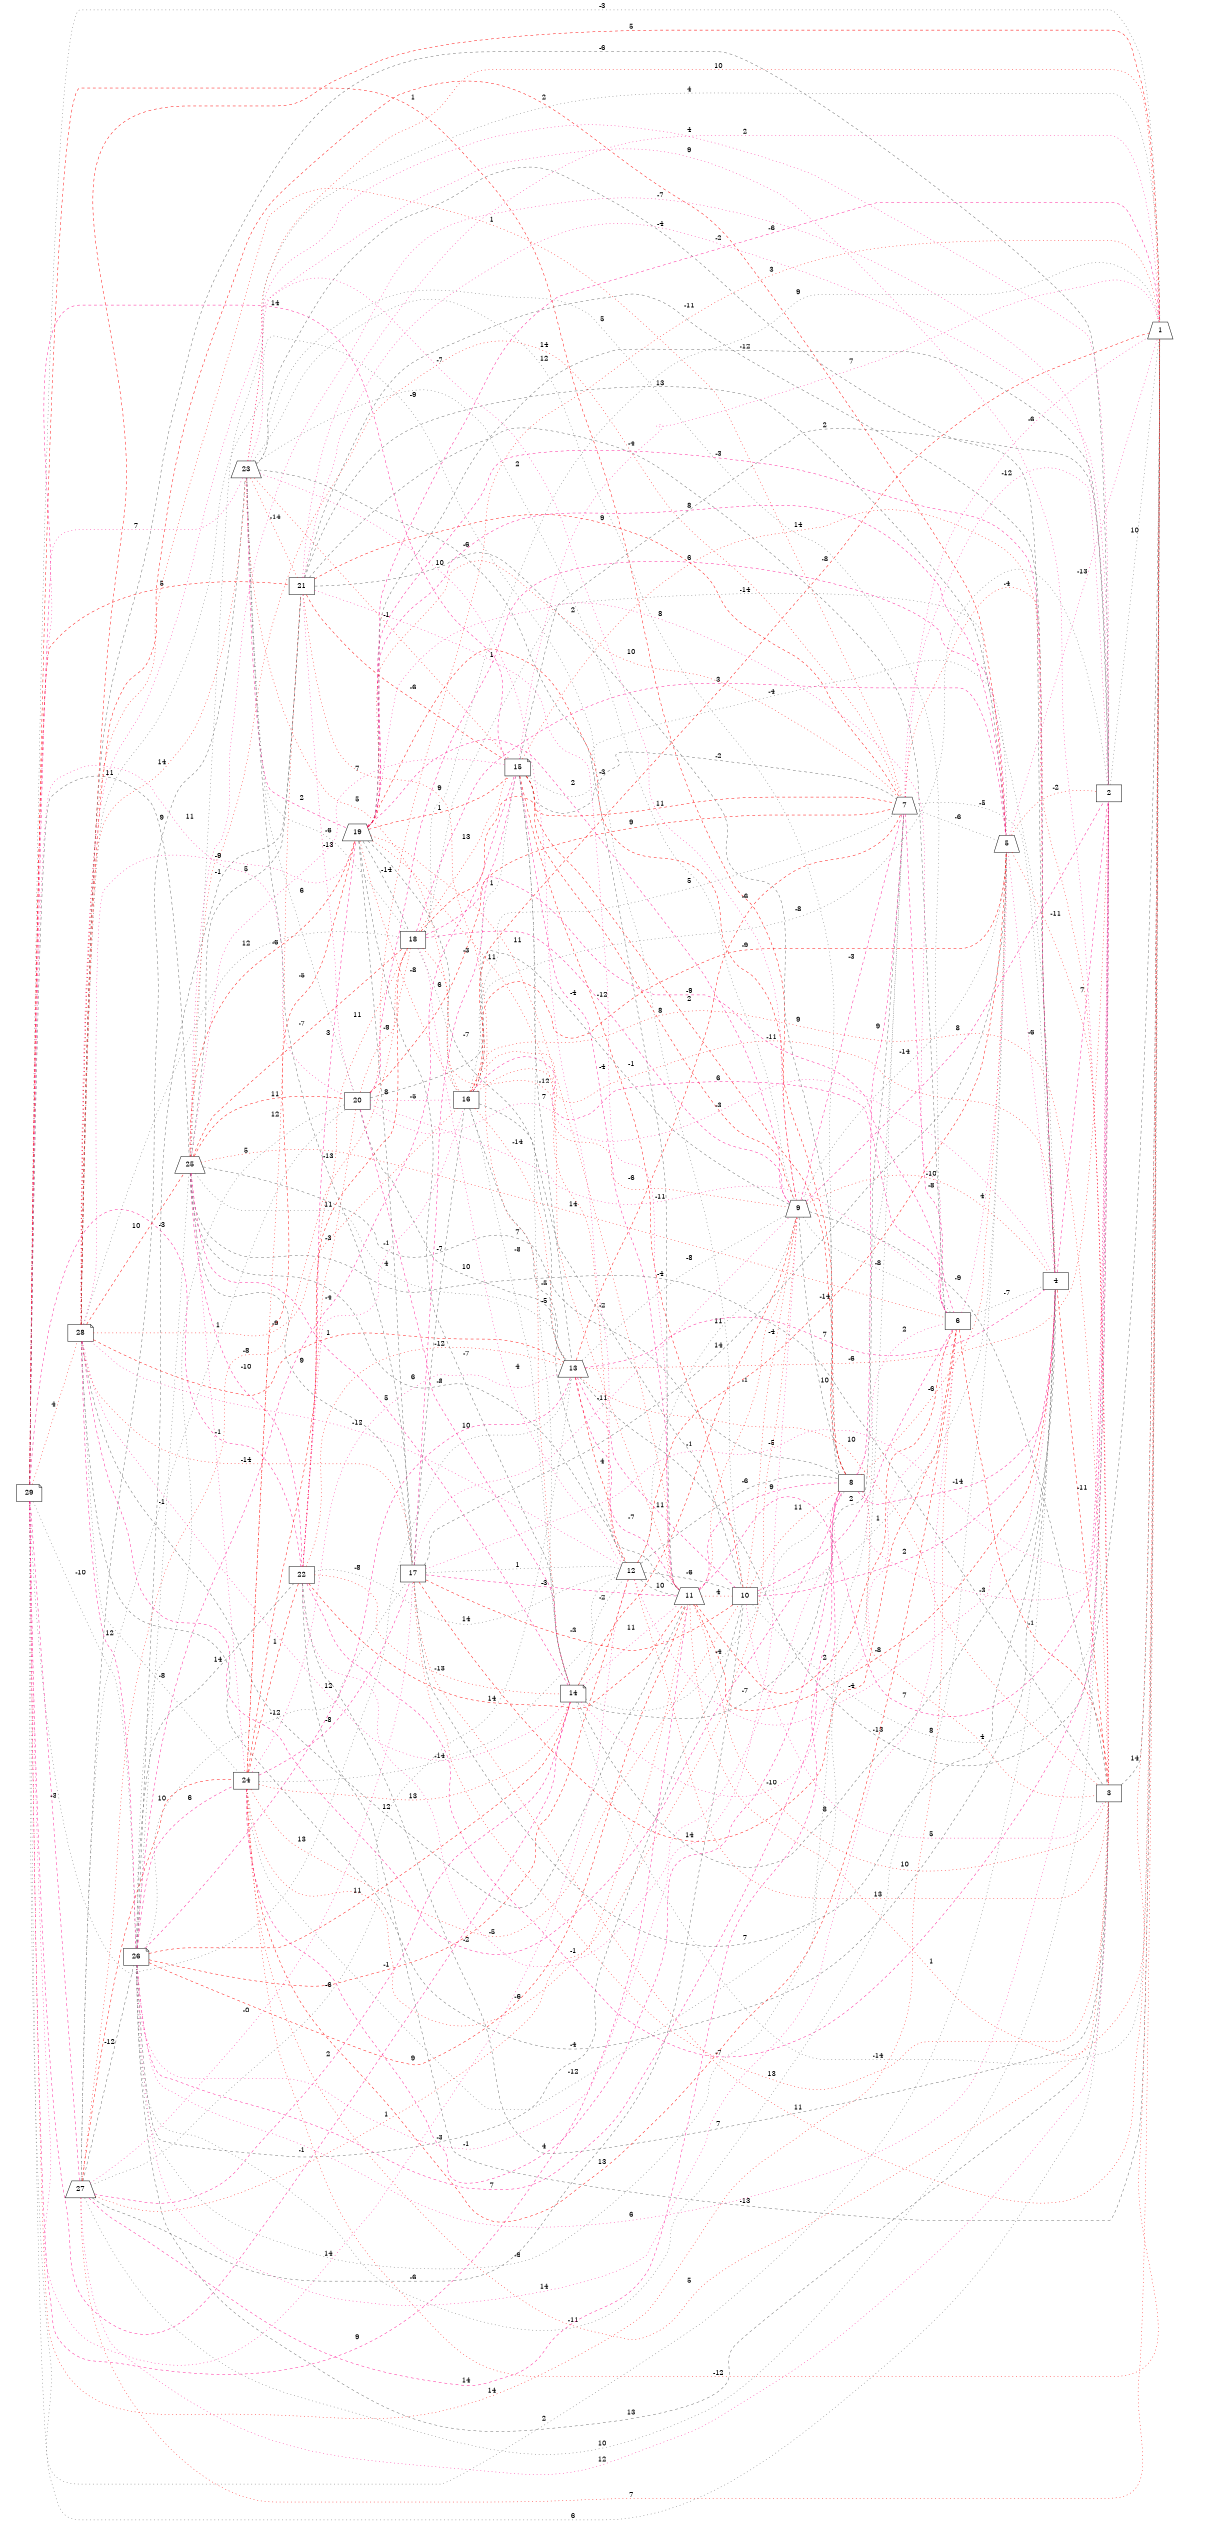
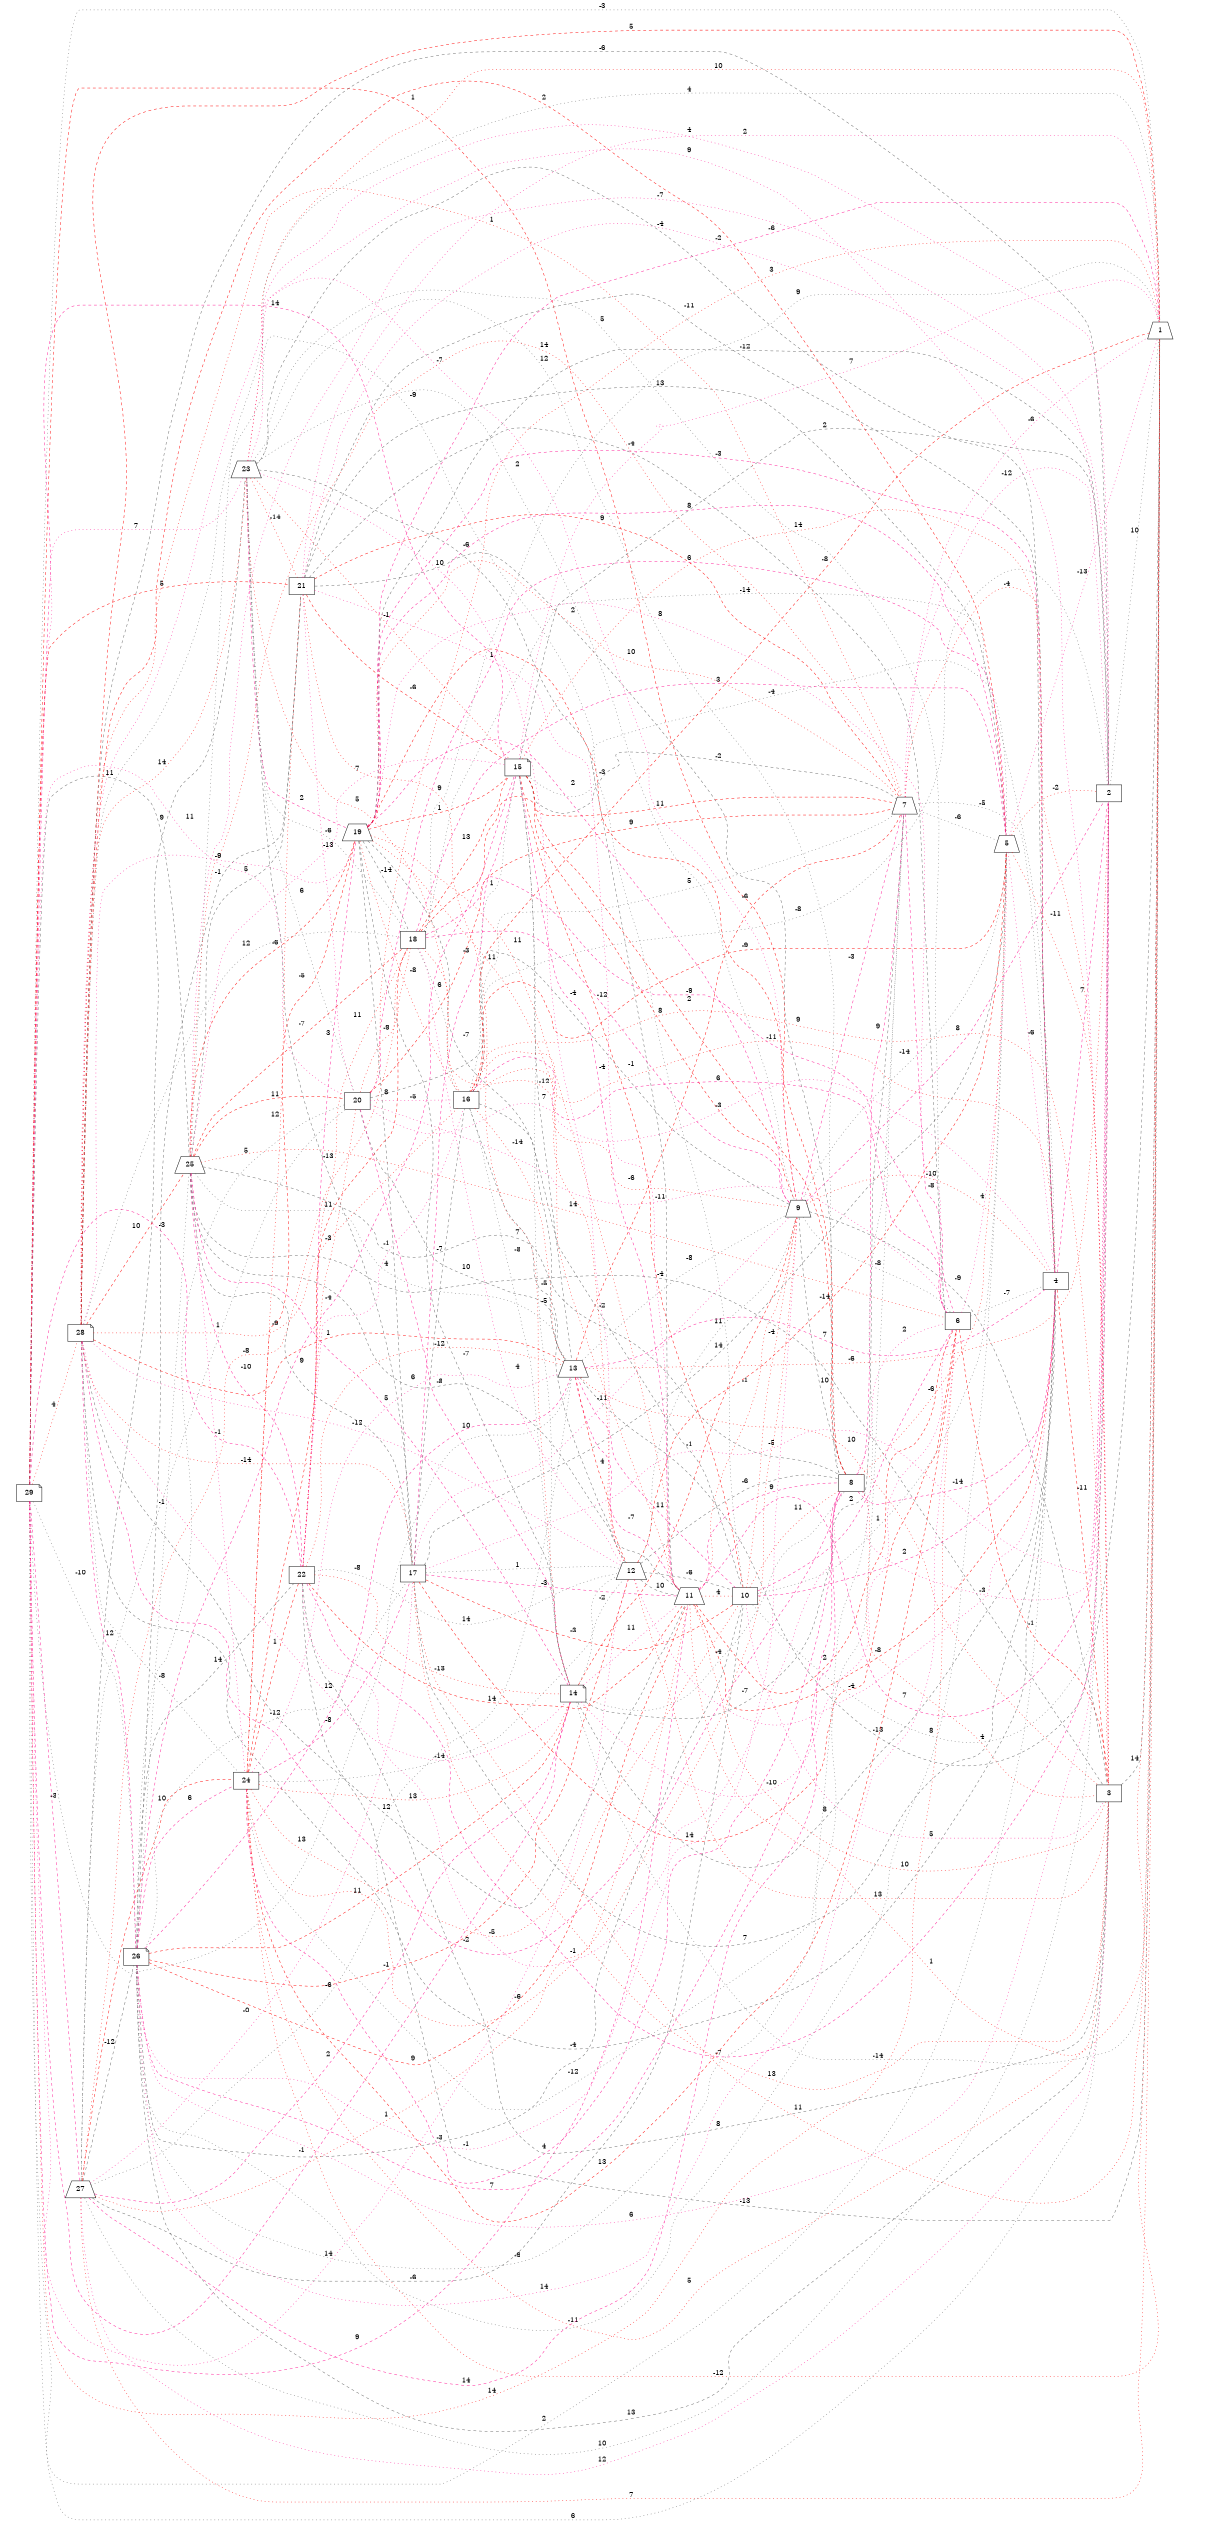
(470, 856) -> (470, 856)
(718, 2124) -> (718, 2124)
